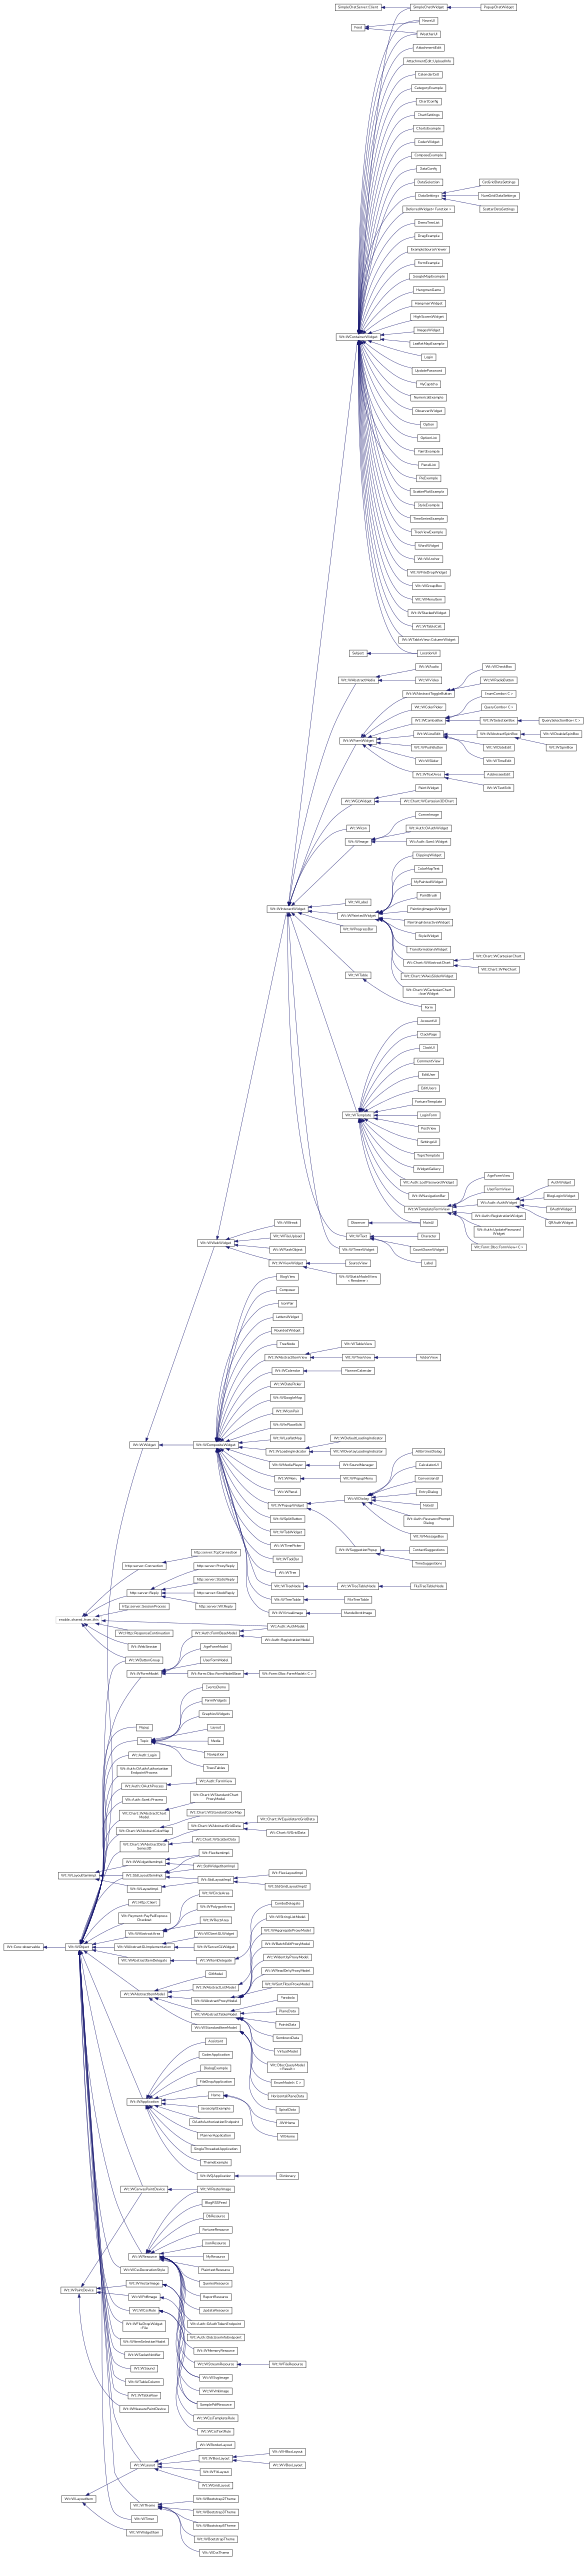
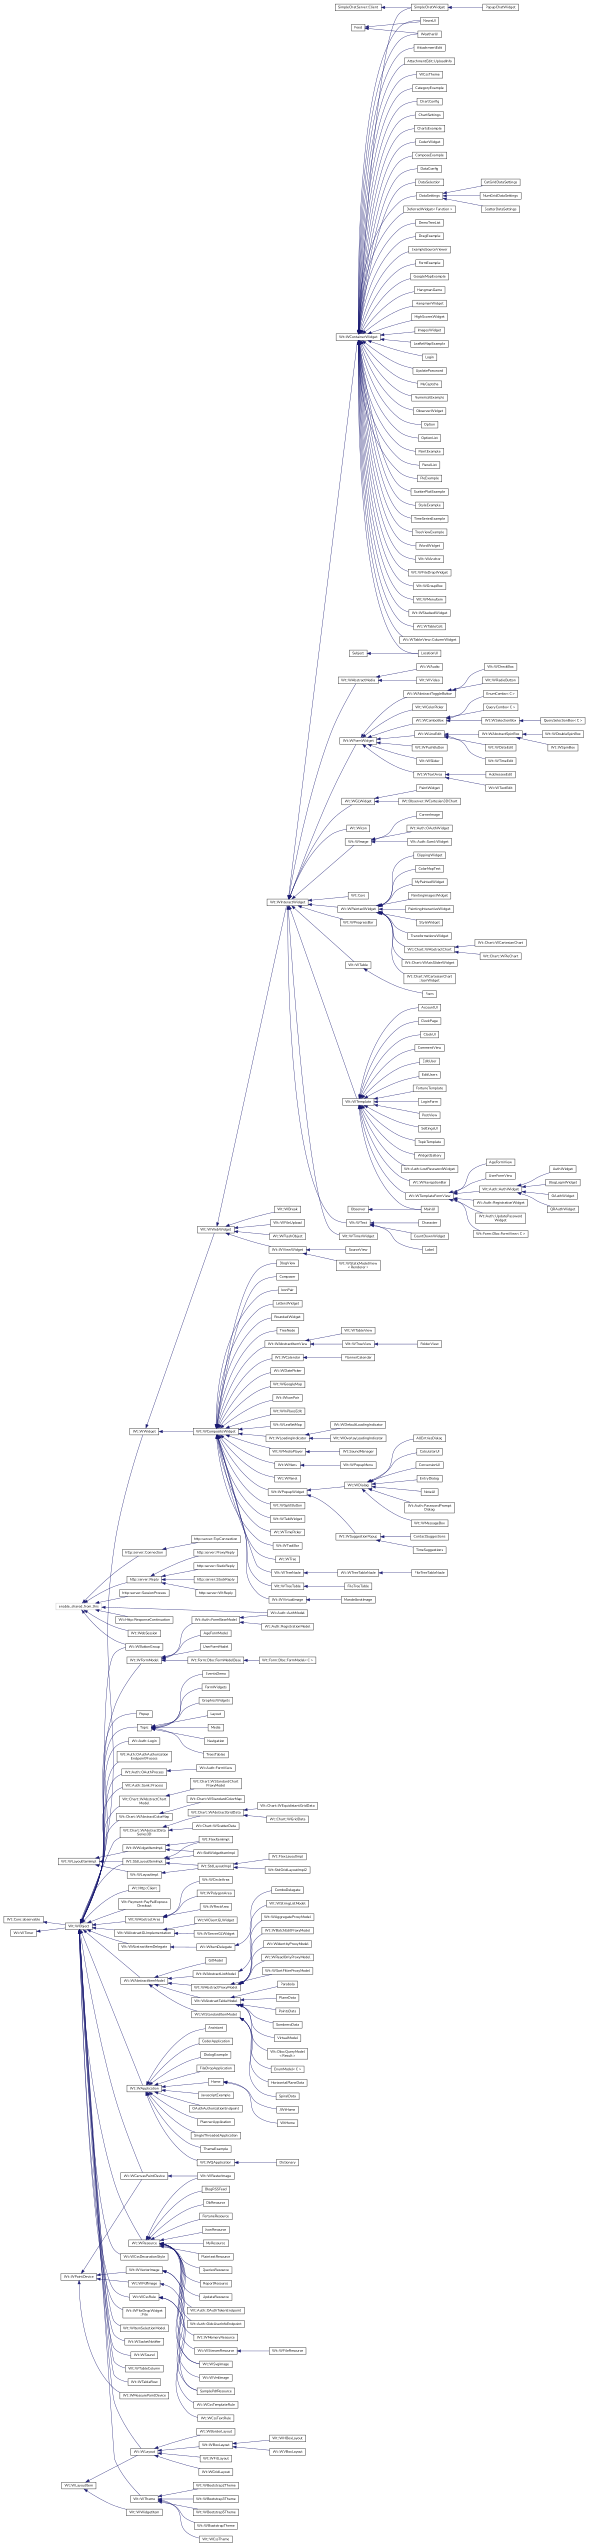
(429, 75) -> (430, 75)
(429, 801) -> (430, 801)
(429, 896) -> none
(358, 902) -> (358, 896)
(102, 2330) -> (53, 1929)
